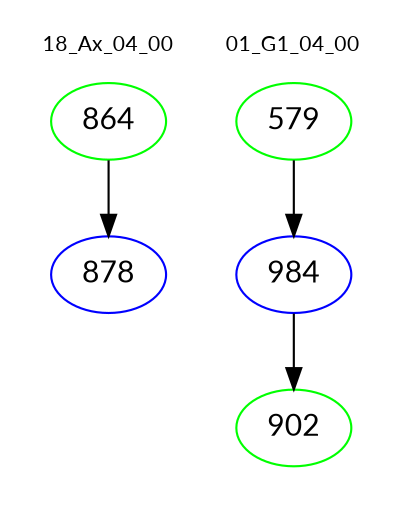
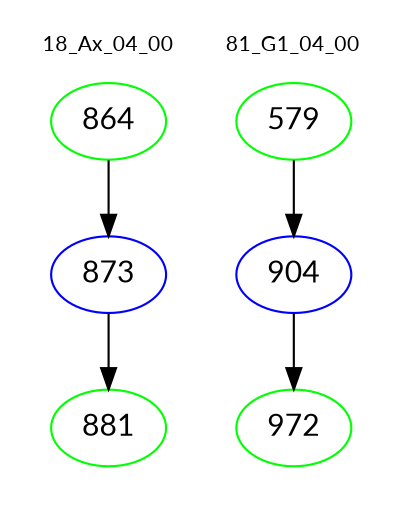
(294, 46) -> (294, 46)
(109, 275) -> (109, 275)
(294, 275) -> (294, 275)
none -> (109, 428)
(294, 428) -> (294, 428)
